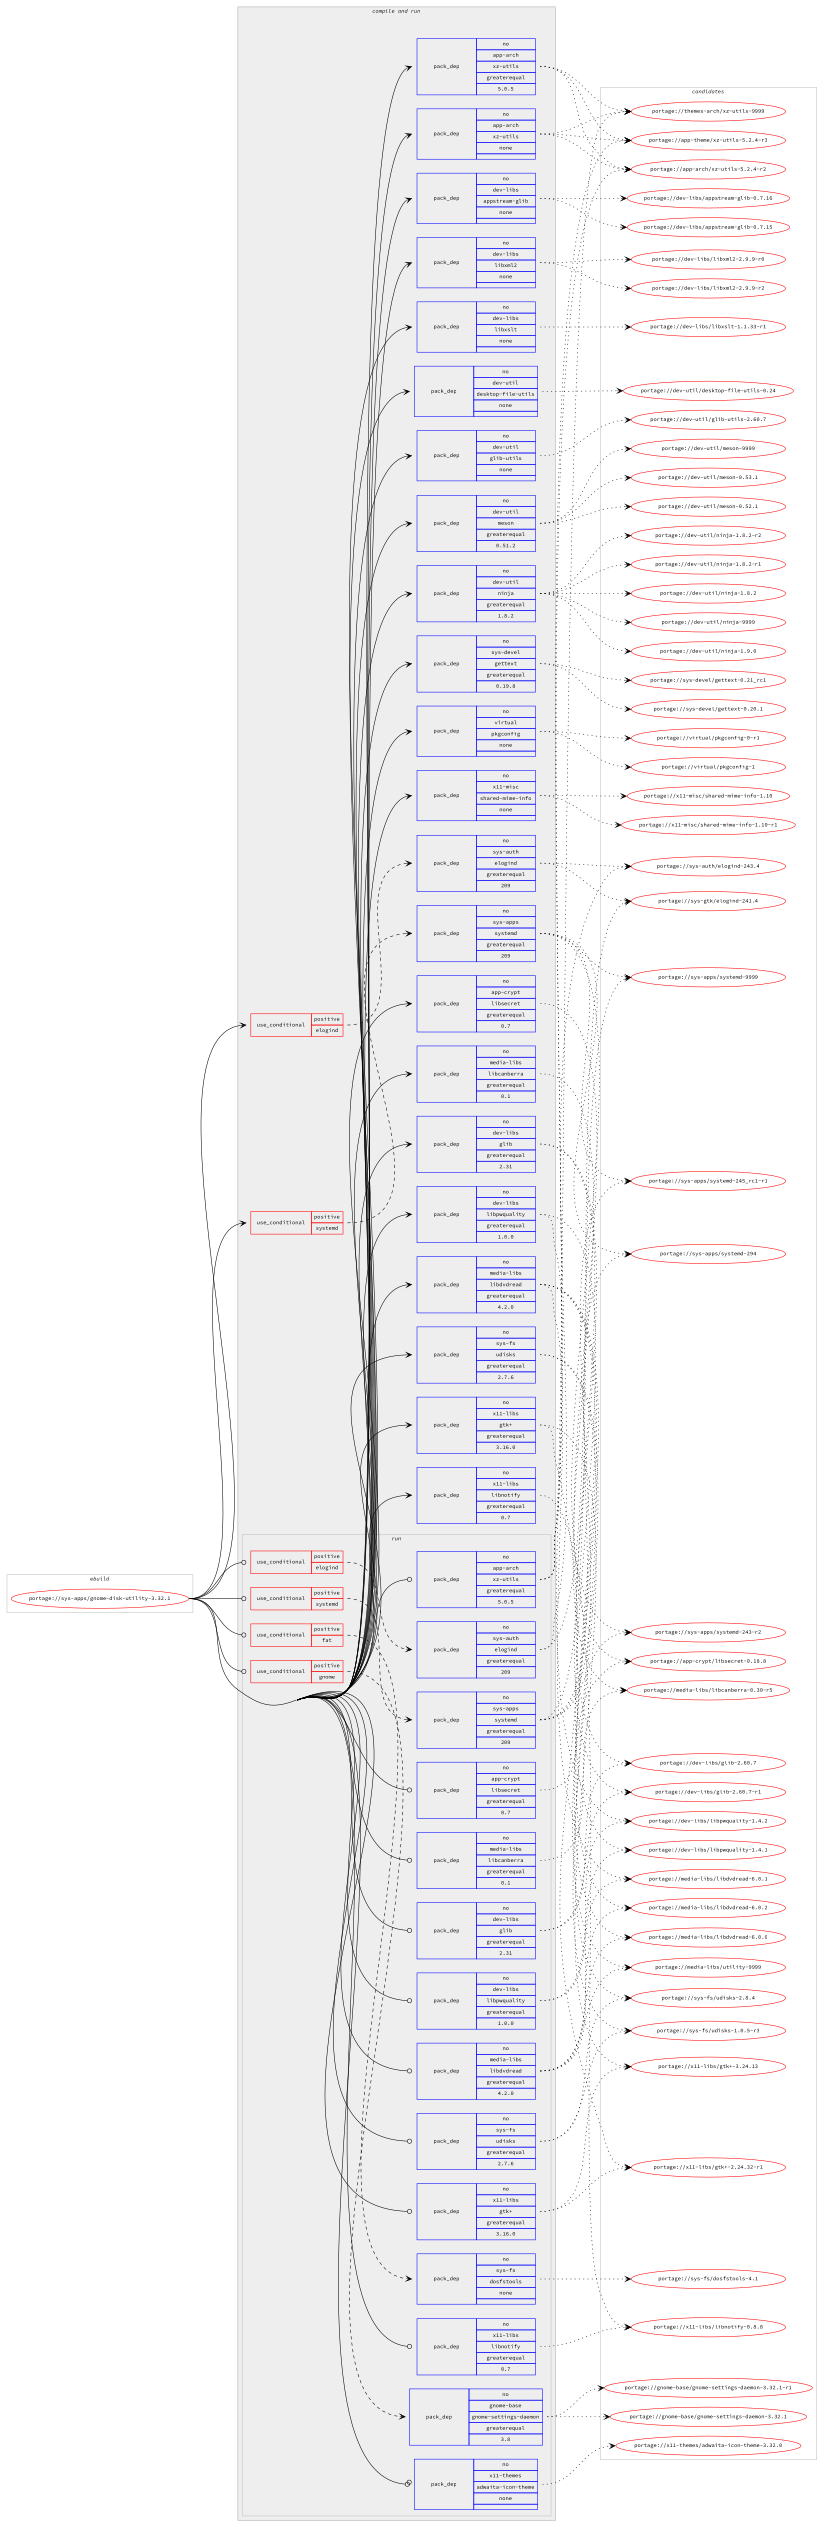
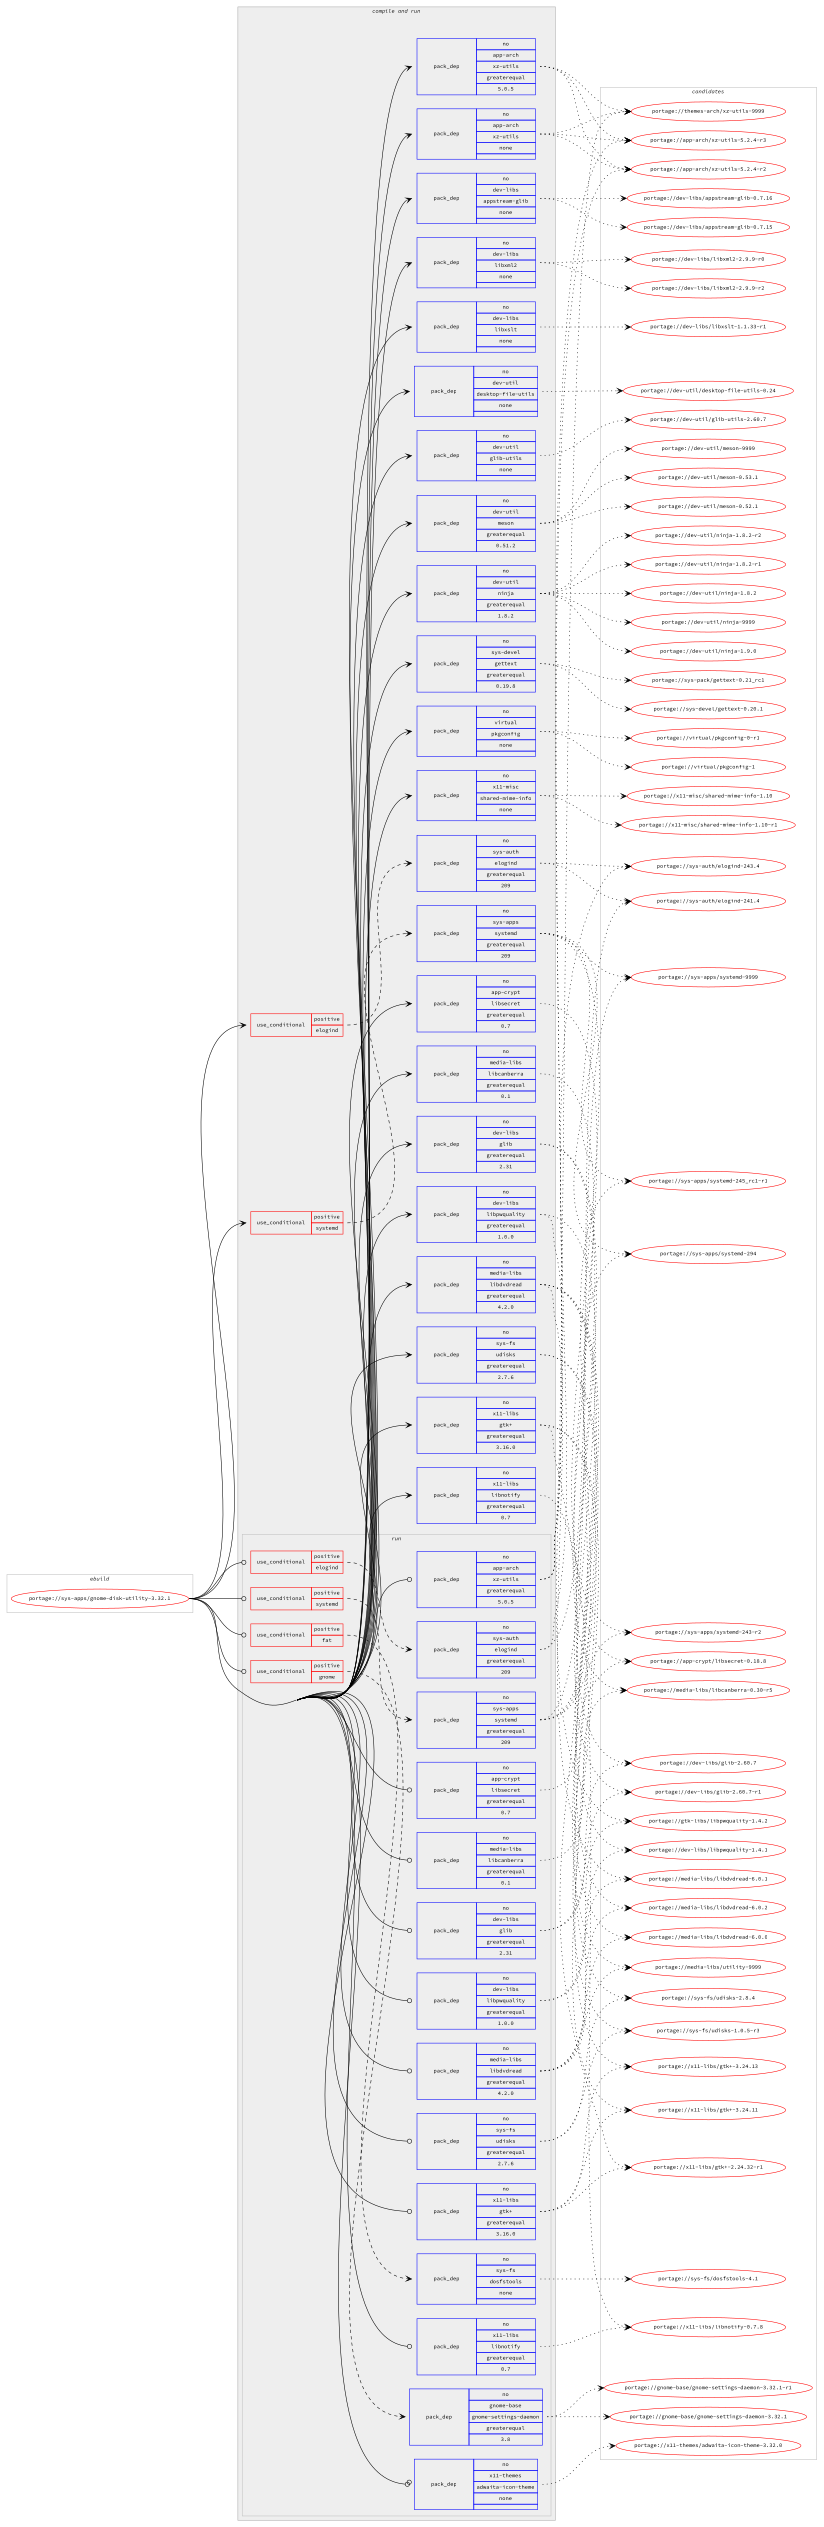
(708, 140) -> (708, 140)
(708, 680) -> (708, 680)
(708, 901) -> (708, 901)
(708, 1821) -> (708, 1821)
none -> (708, 2110)
(708, 2327) -> (708, 2327)
